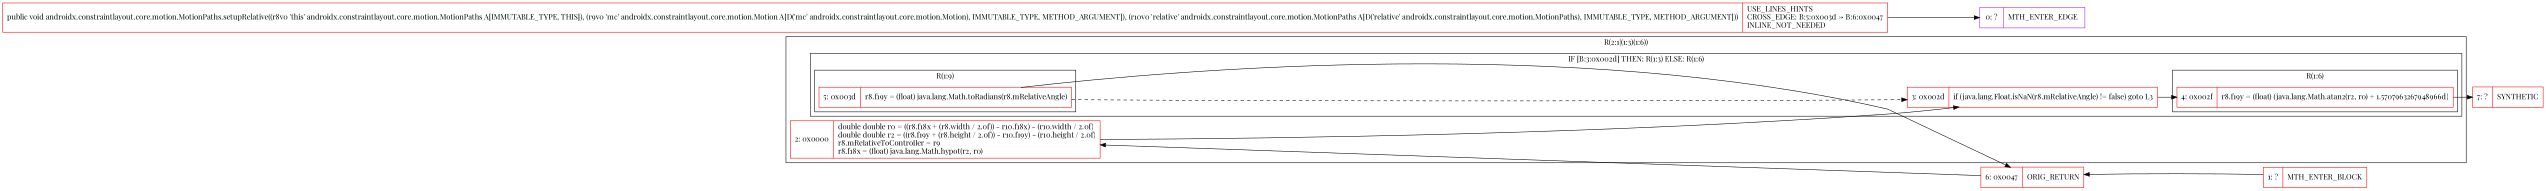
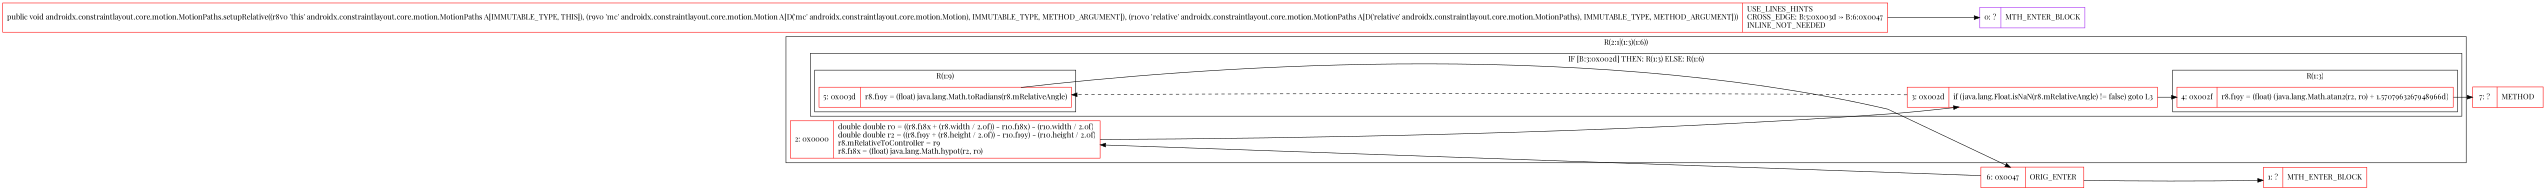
(2043, 17) -> (2043, 17)
(2315, 76) -> (2315, 76)
(2518, 97) -> (2518, 97)
(1487, 101) -> (1492, 94)
(2176, 174) -> (2171, 181)
(2053, 177) -> (2053, 177)
